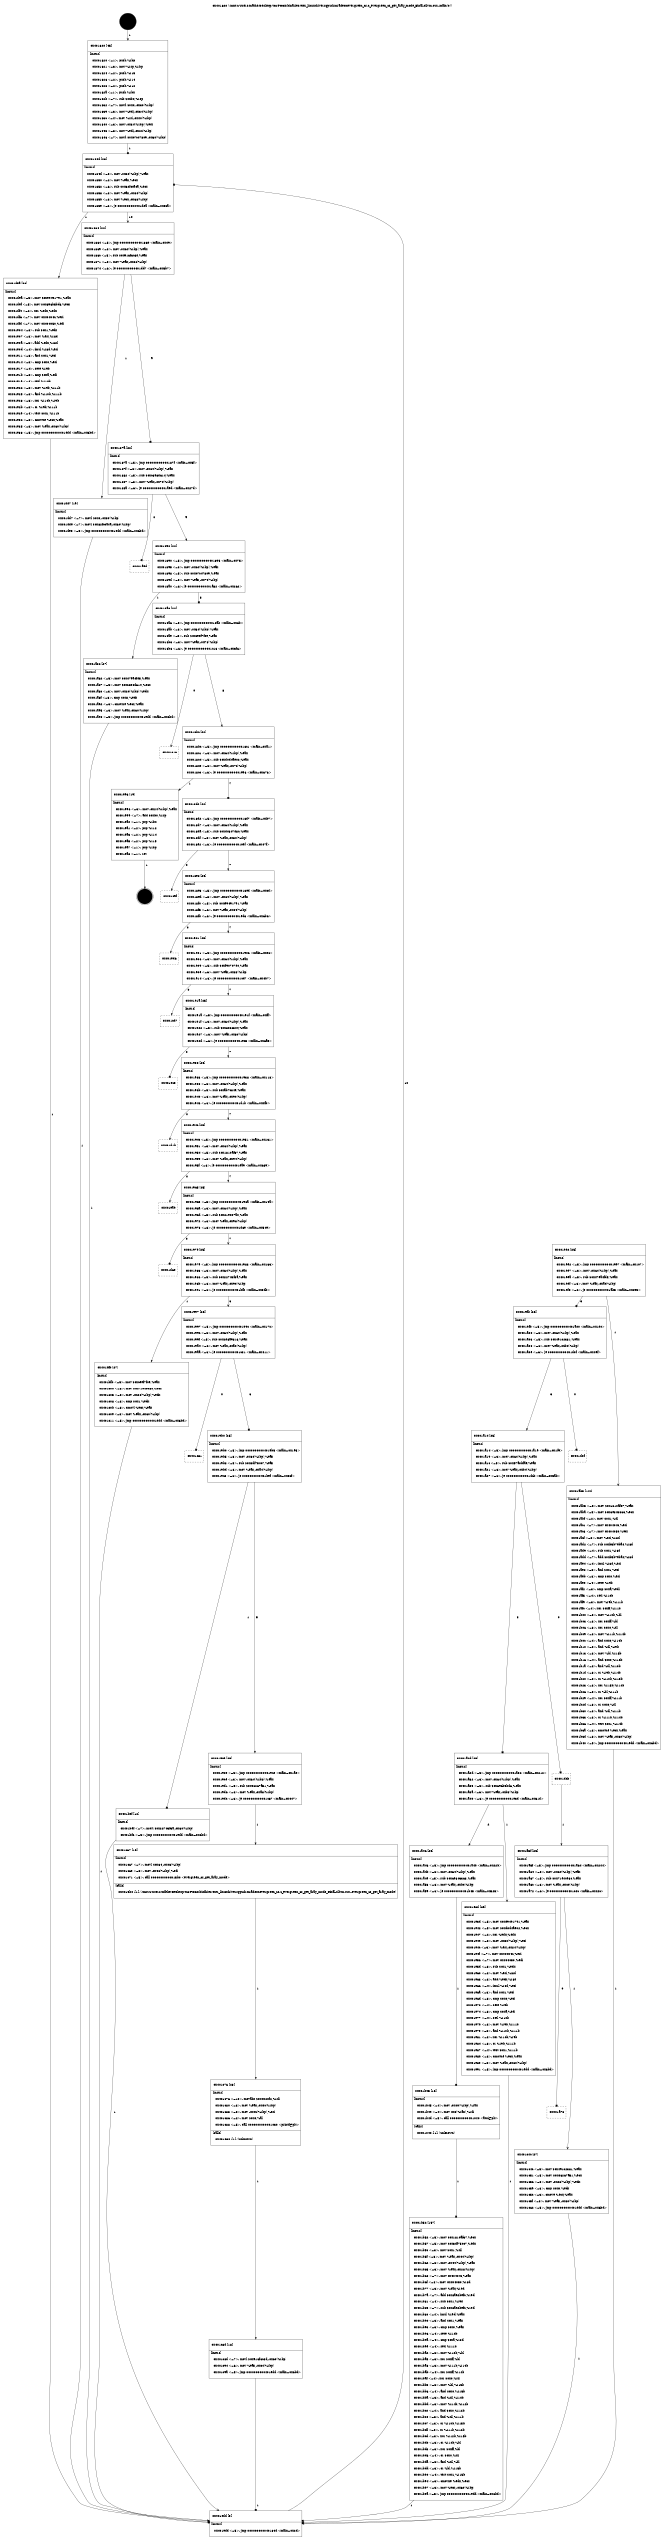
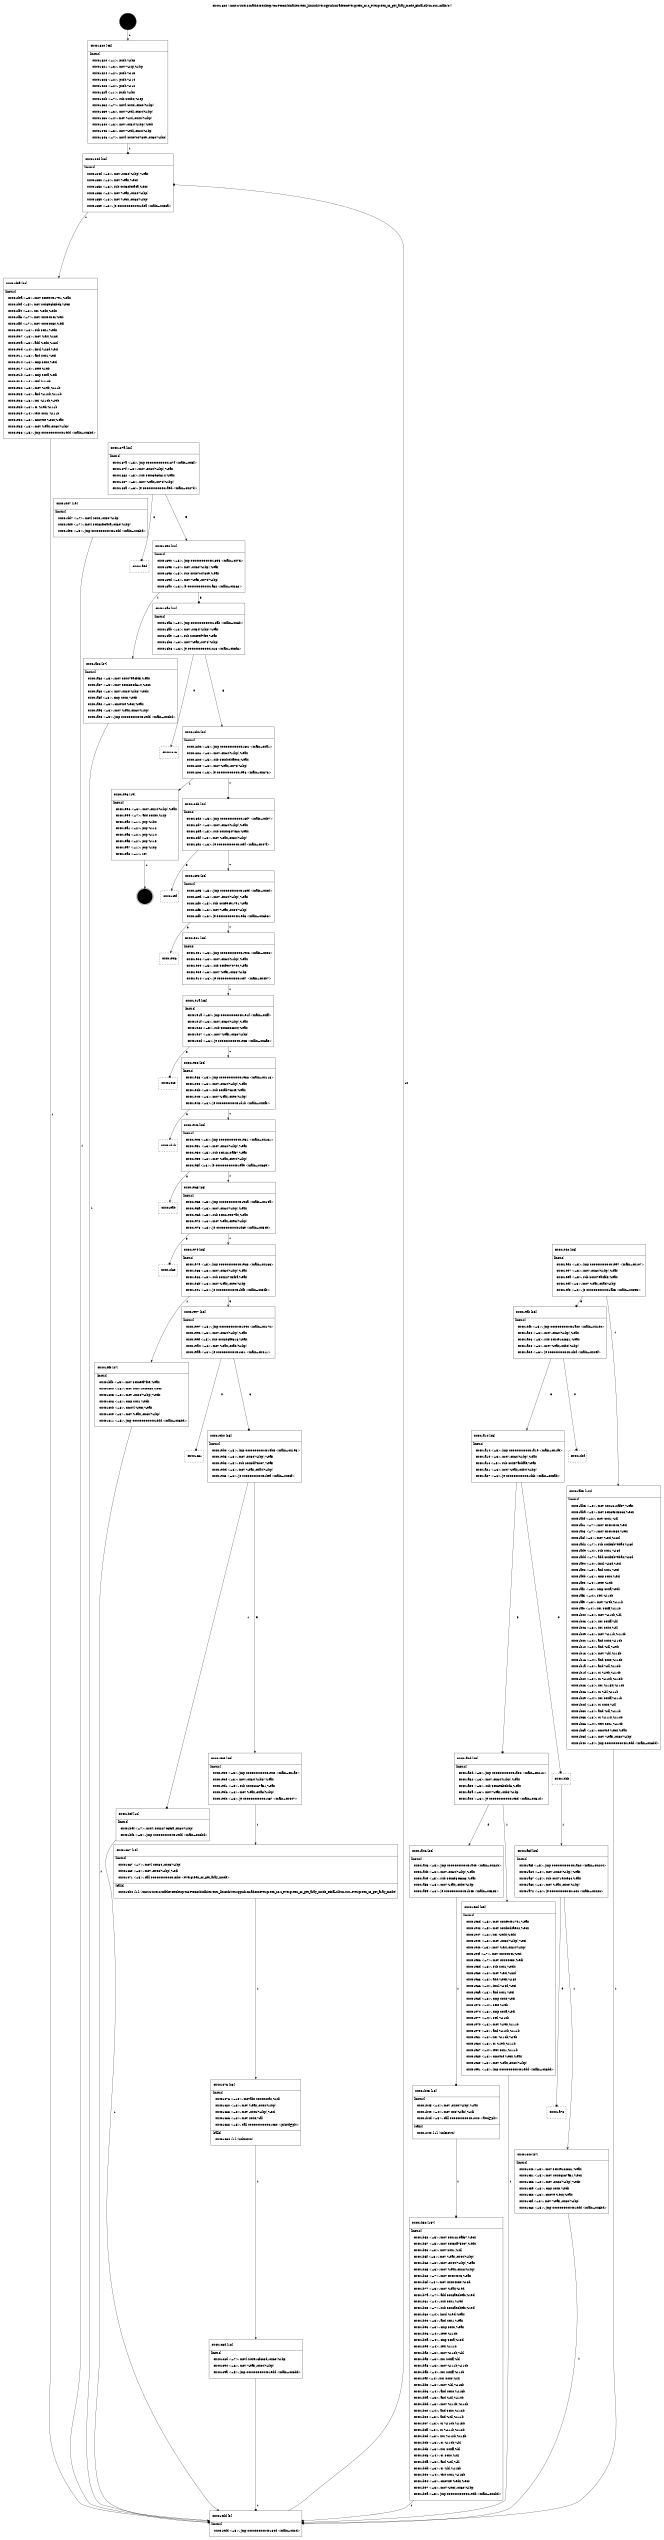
(128, 249) -> none
(170, 1021) -> none
